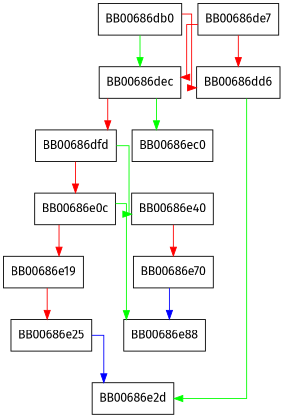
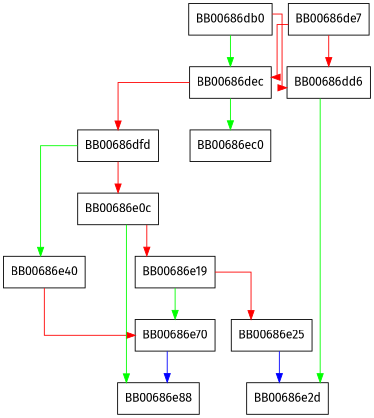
none -> (175, 299)
